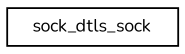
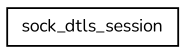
(93, 27) -> (93, 27)
